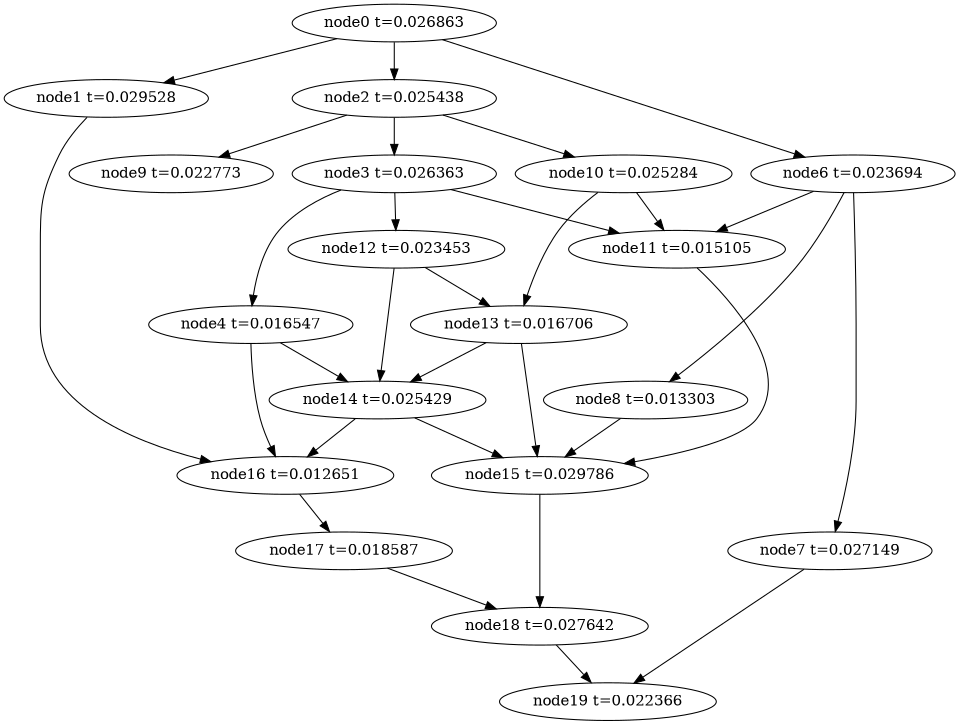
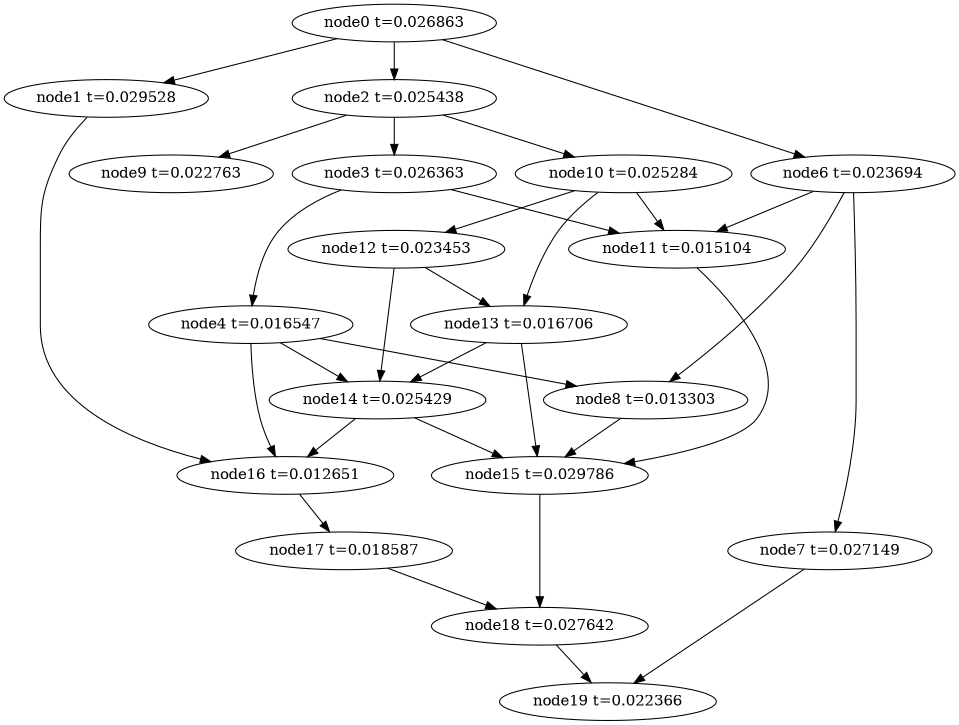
(171, 174) -> (171, 174)
(395, 206) -> (509, 212)
(677, 249) -> (677, 249)
none -> (437, 360)
